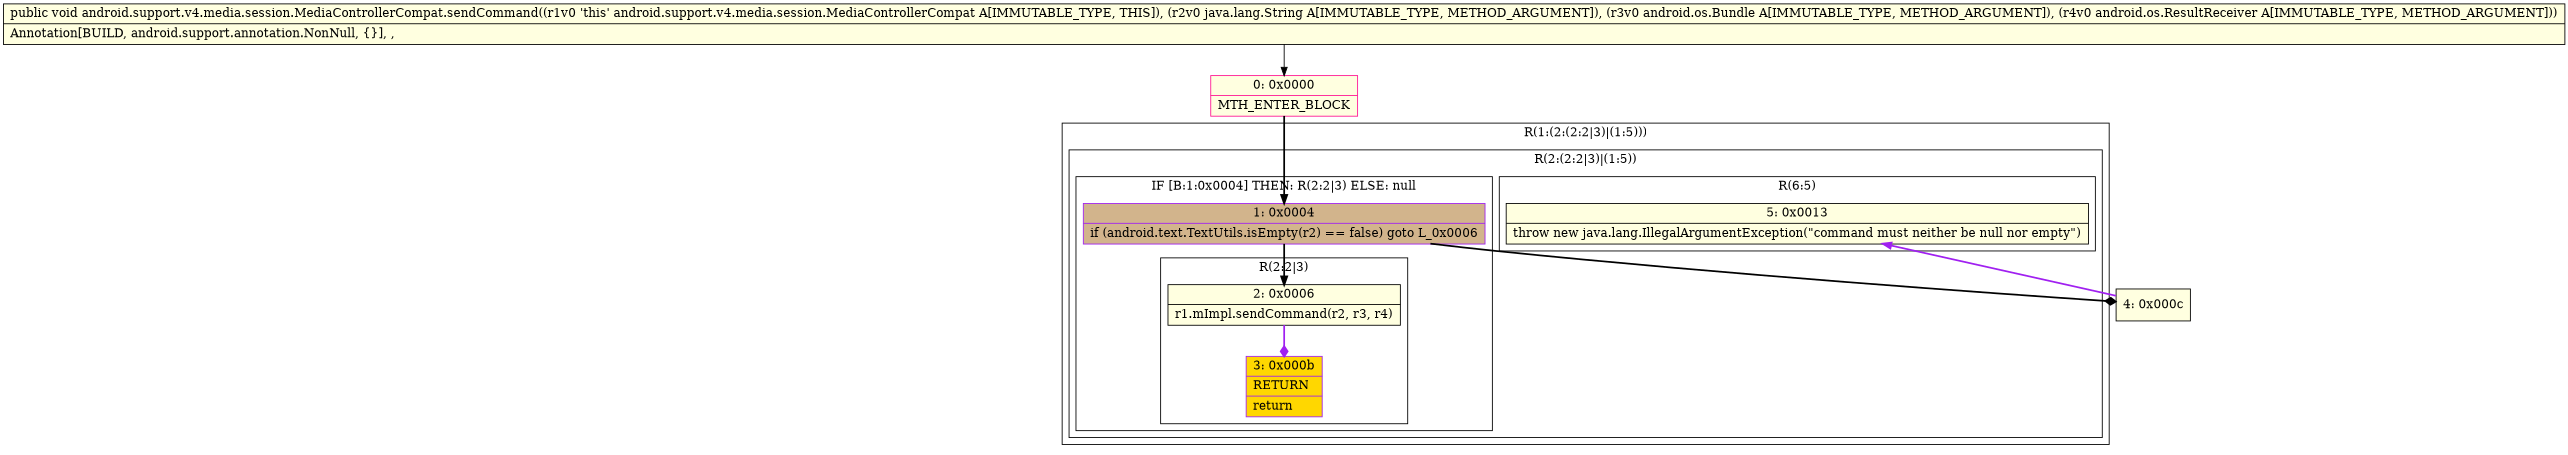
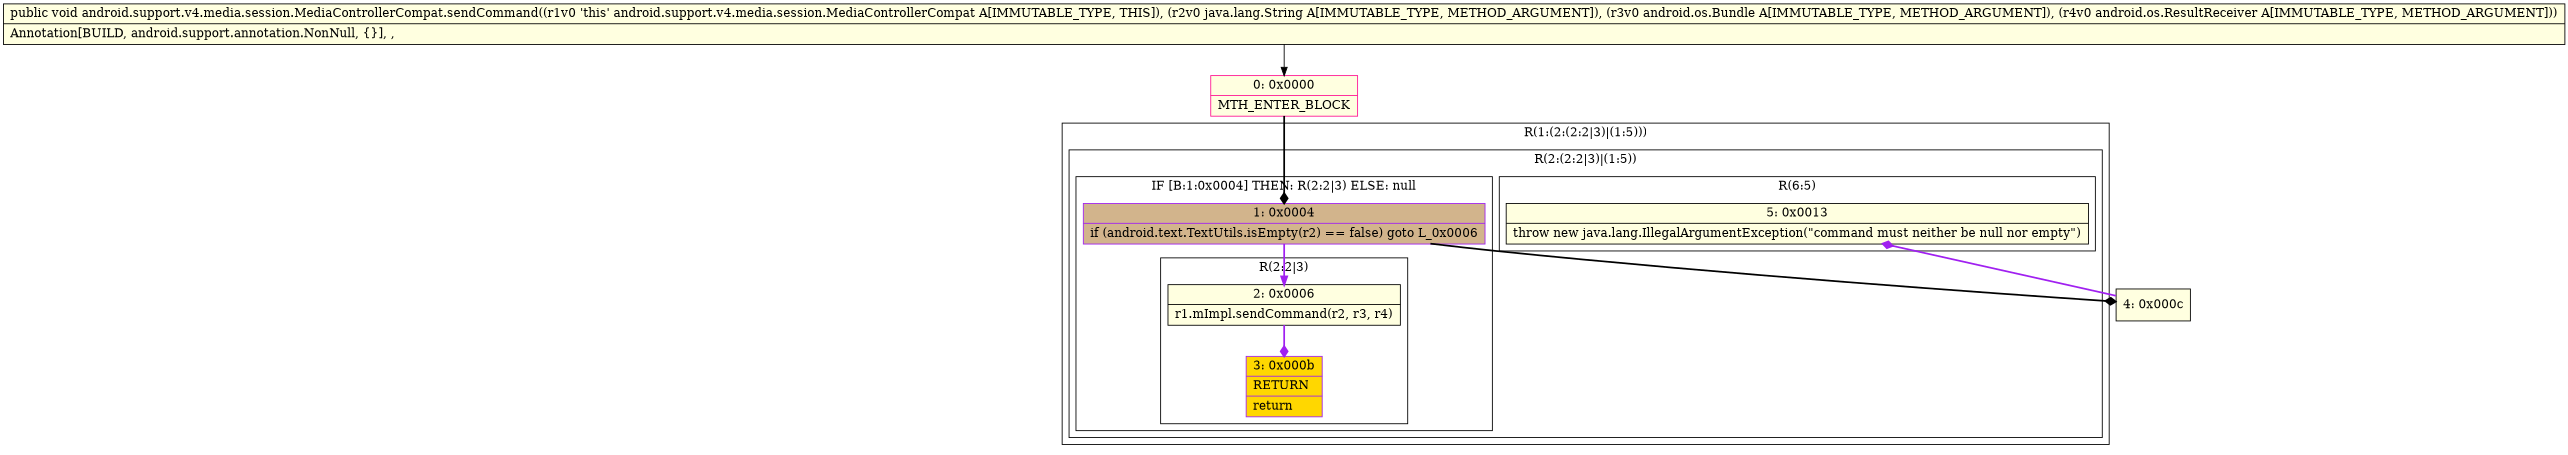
(1284, 155) -> (1284, 155)
(1284, 263) -> (1284, 263)
(2003, 271) -> (2003, 271)
